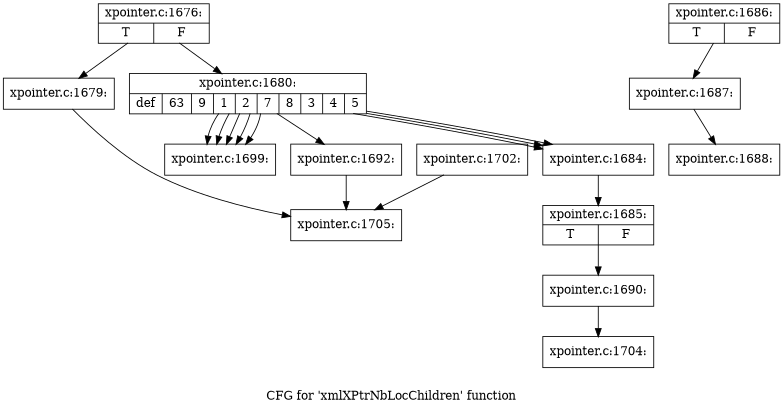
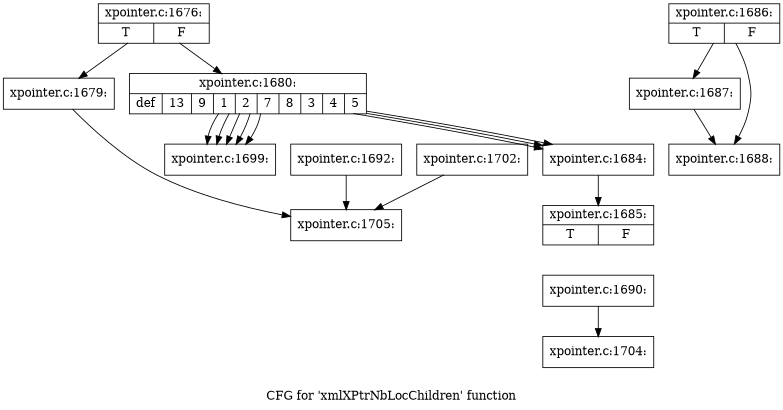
none -> (751, 90)
(177, 103) -> (177, 103)
(297, 127) -> none
(598, 256) -> none
